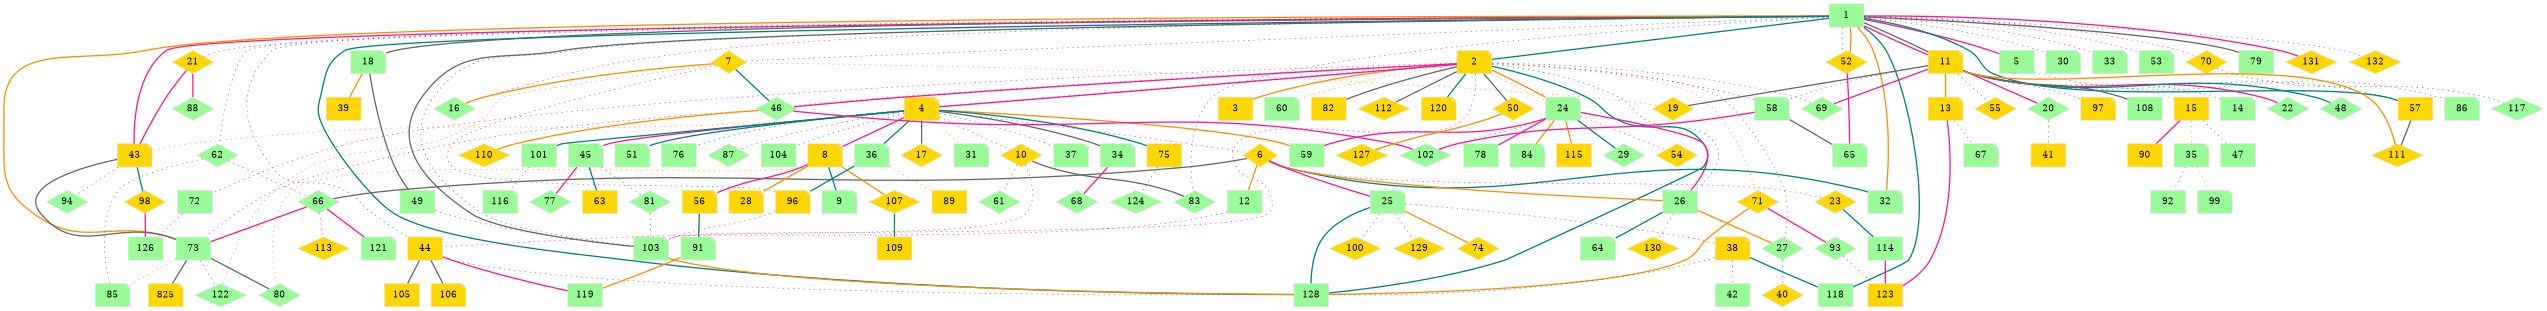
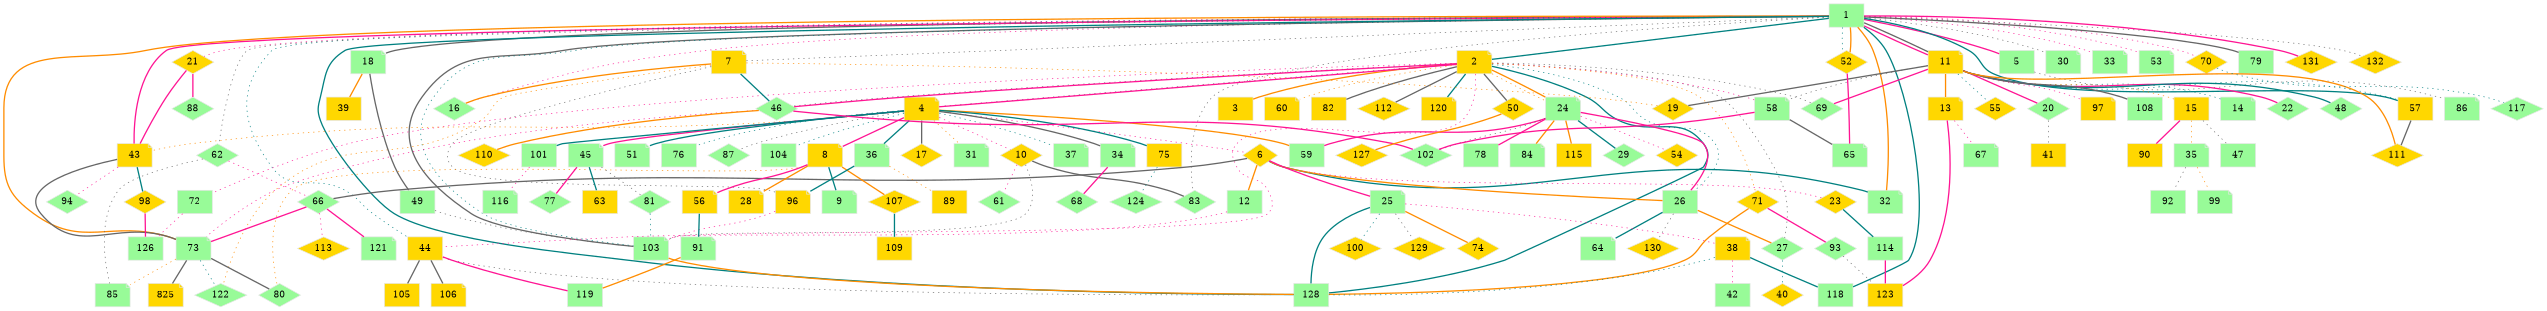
(729, 62) -> (729, 62)
(1282, 109) -> (1282, 109)
